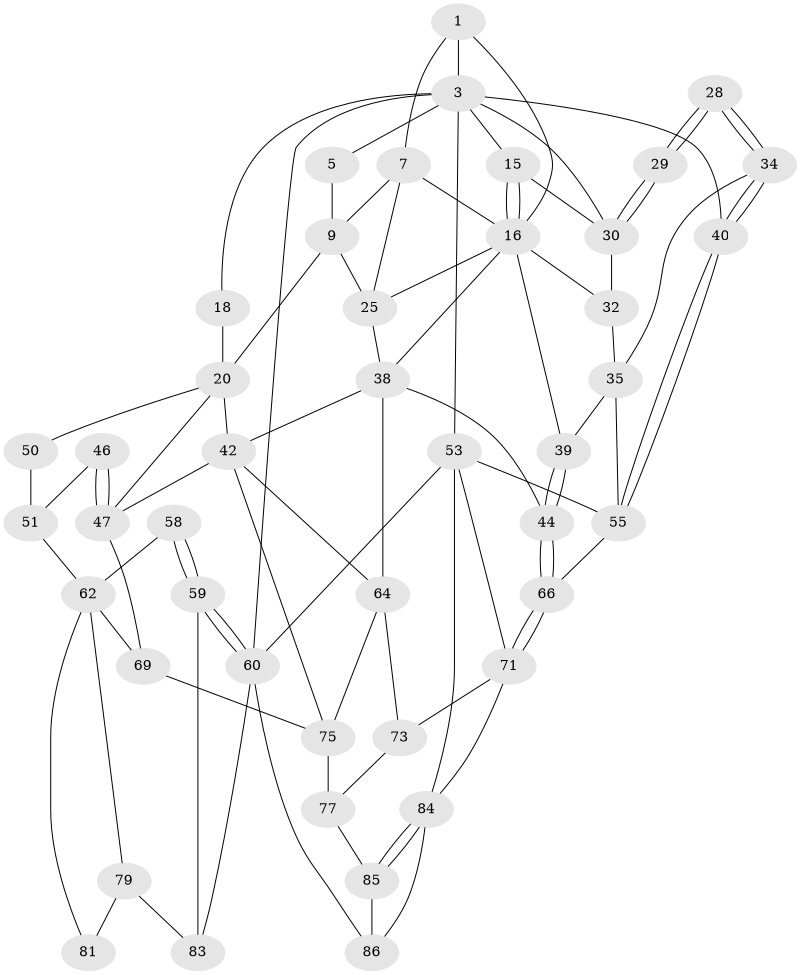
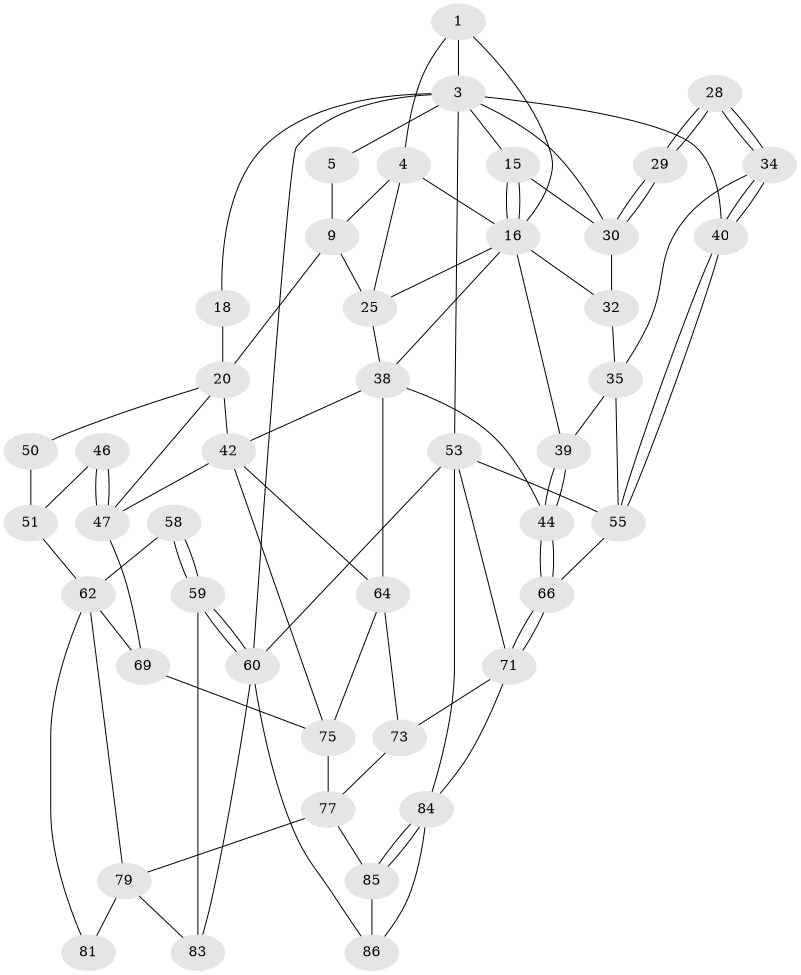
(404, 165) -> (404, 165)
none -> (230, 844)
